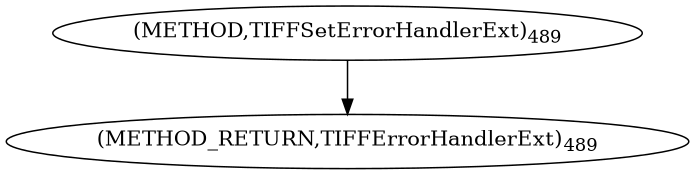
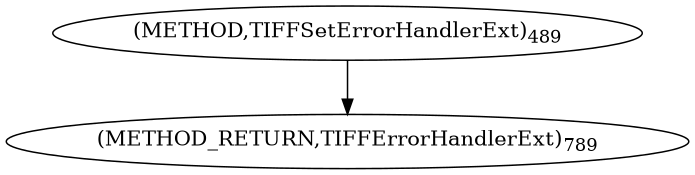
(581, 139) -> (581, 139)
